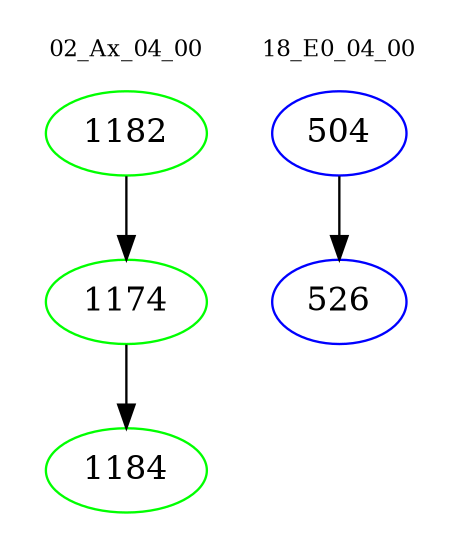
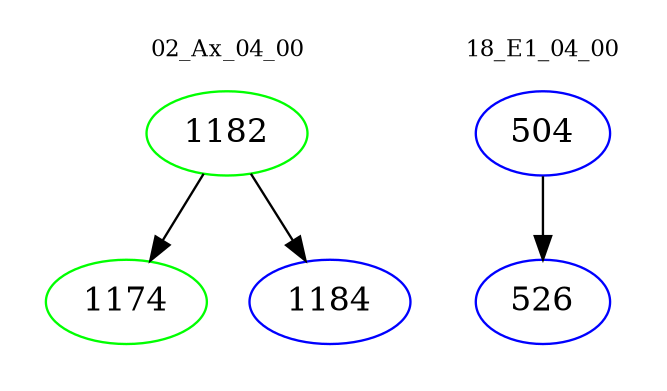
(339, 50) -> (543, 50)
(126, 375) -> (272, 207)
(126, 470) -> (330, 302)
